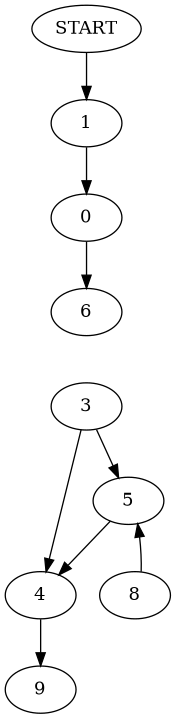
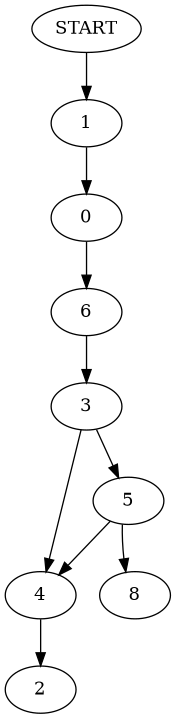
none -> (87, 353)
(141, 554) -> (123, 542)
(41, 690) -> (41, 690)
